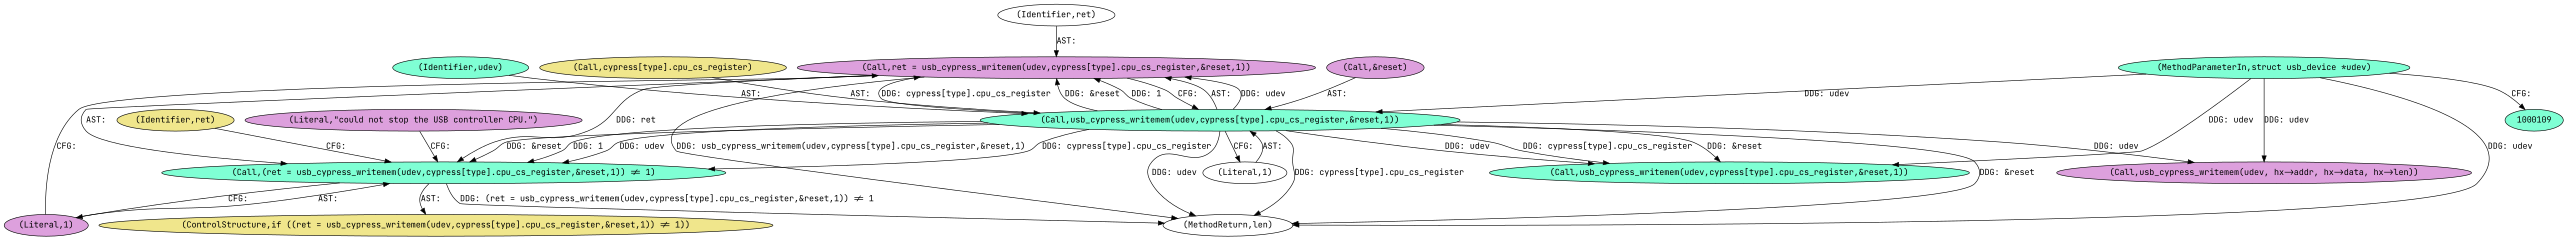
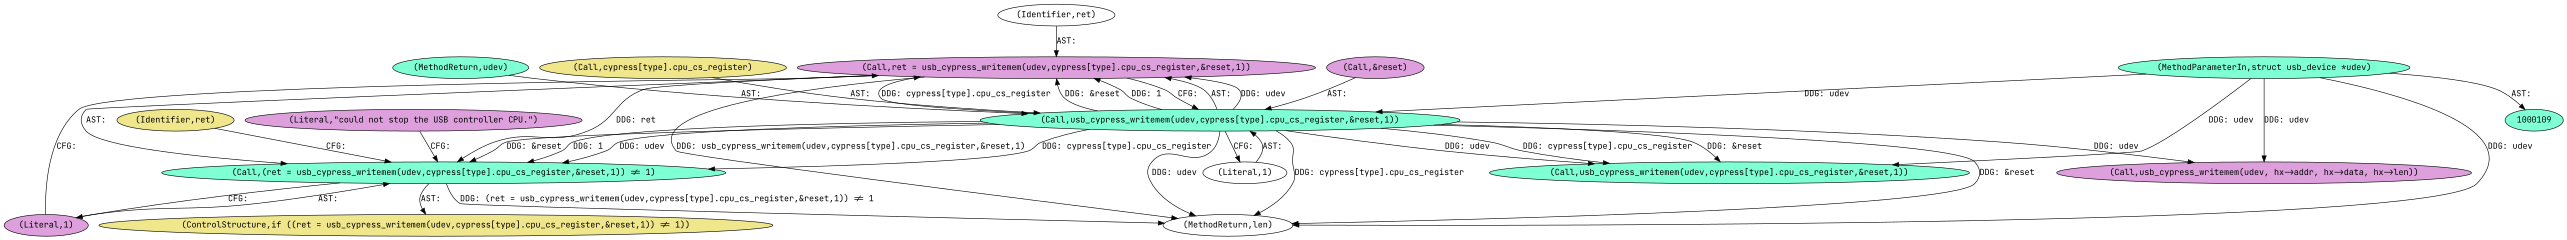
(461, 68) -> (461, 68)
(2524, 94) -> (2524, 94)
